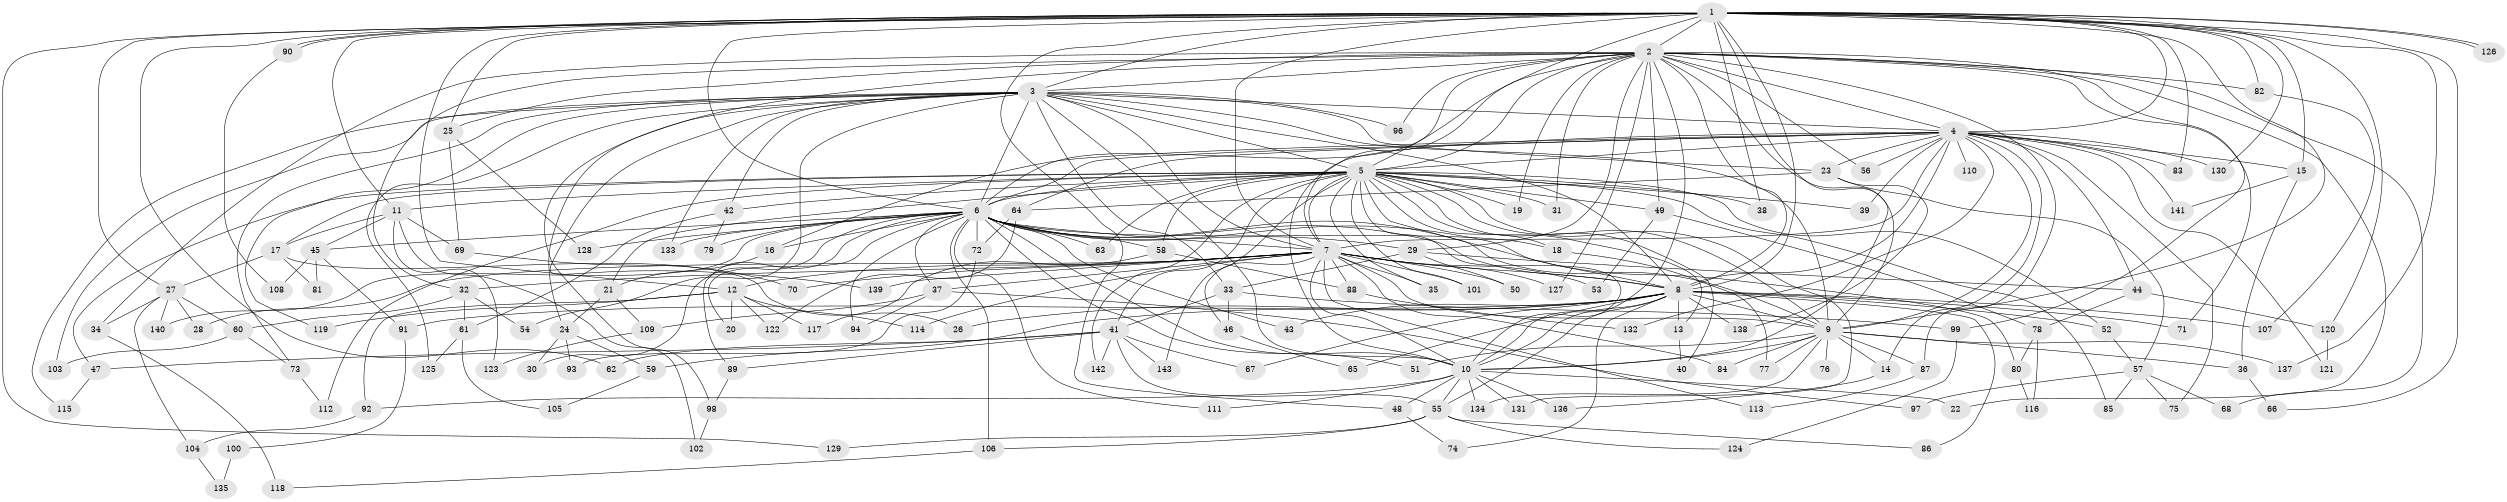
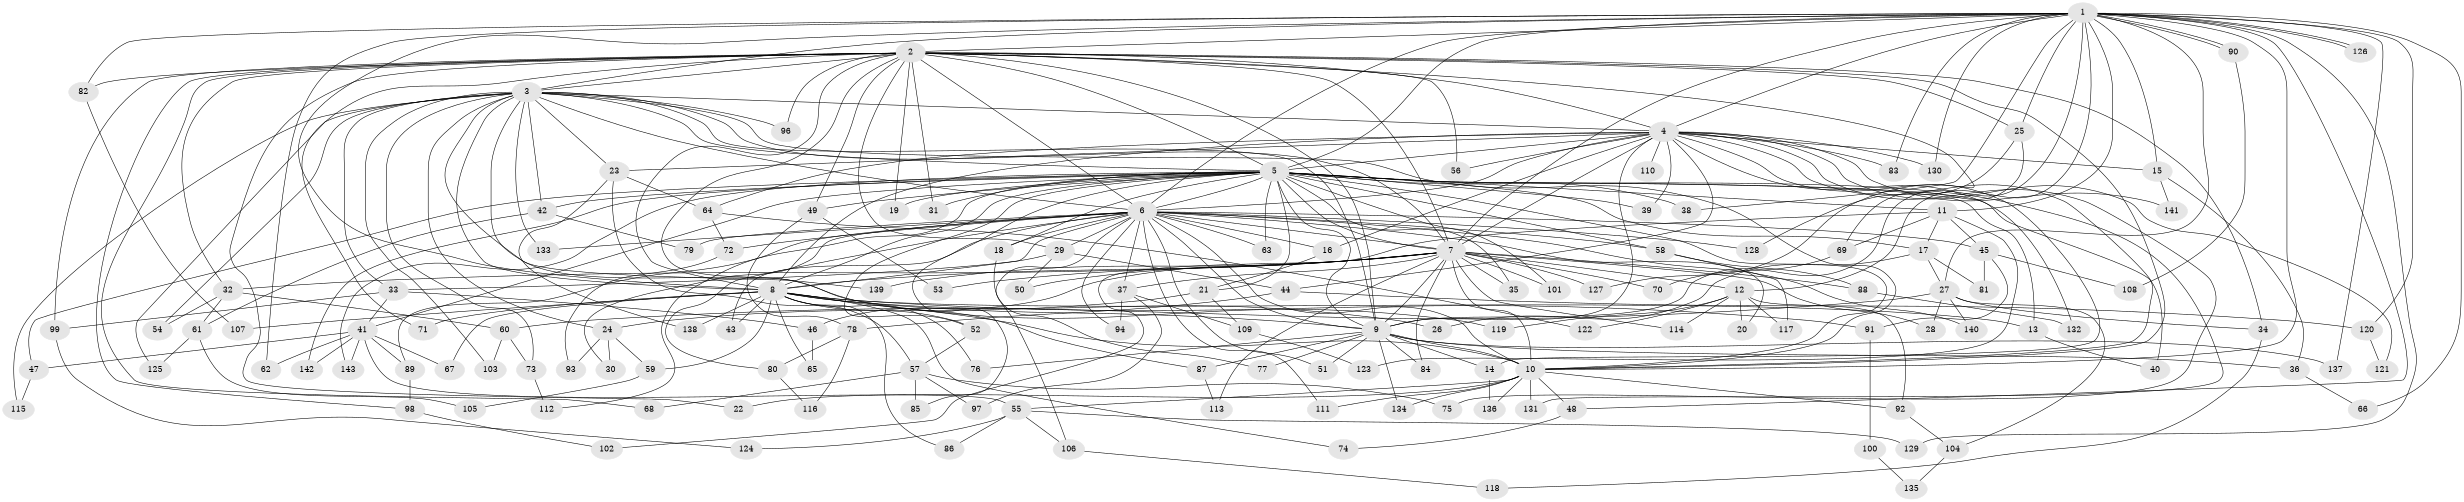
(1555, 342) -> (887, 306)
